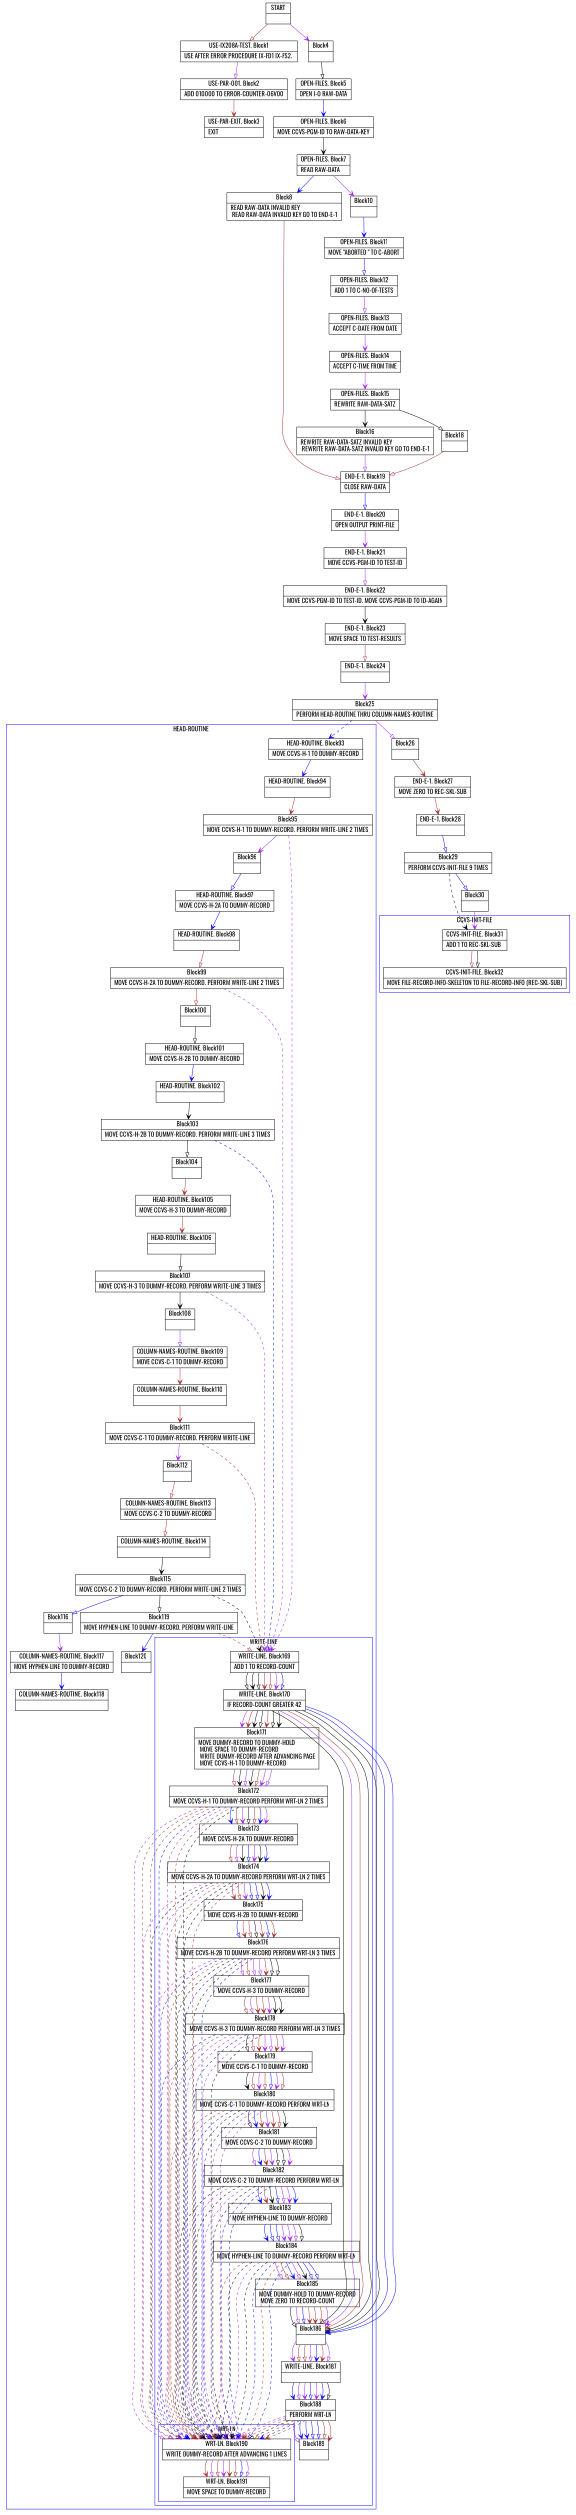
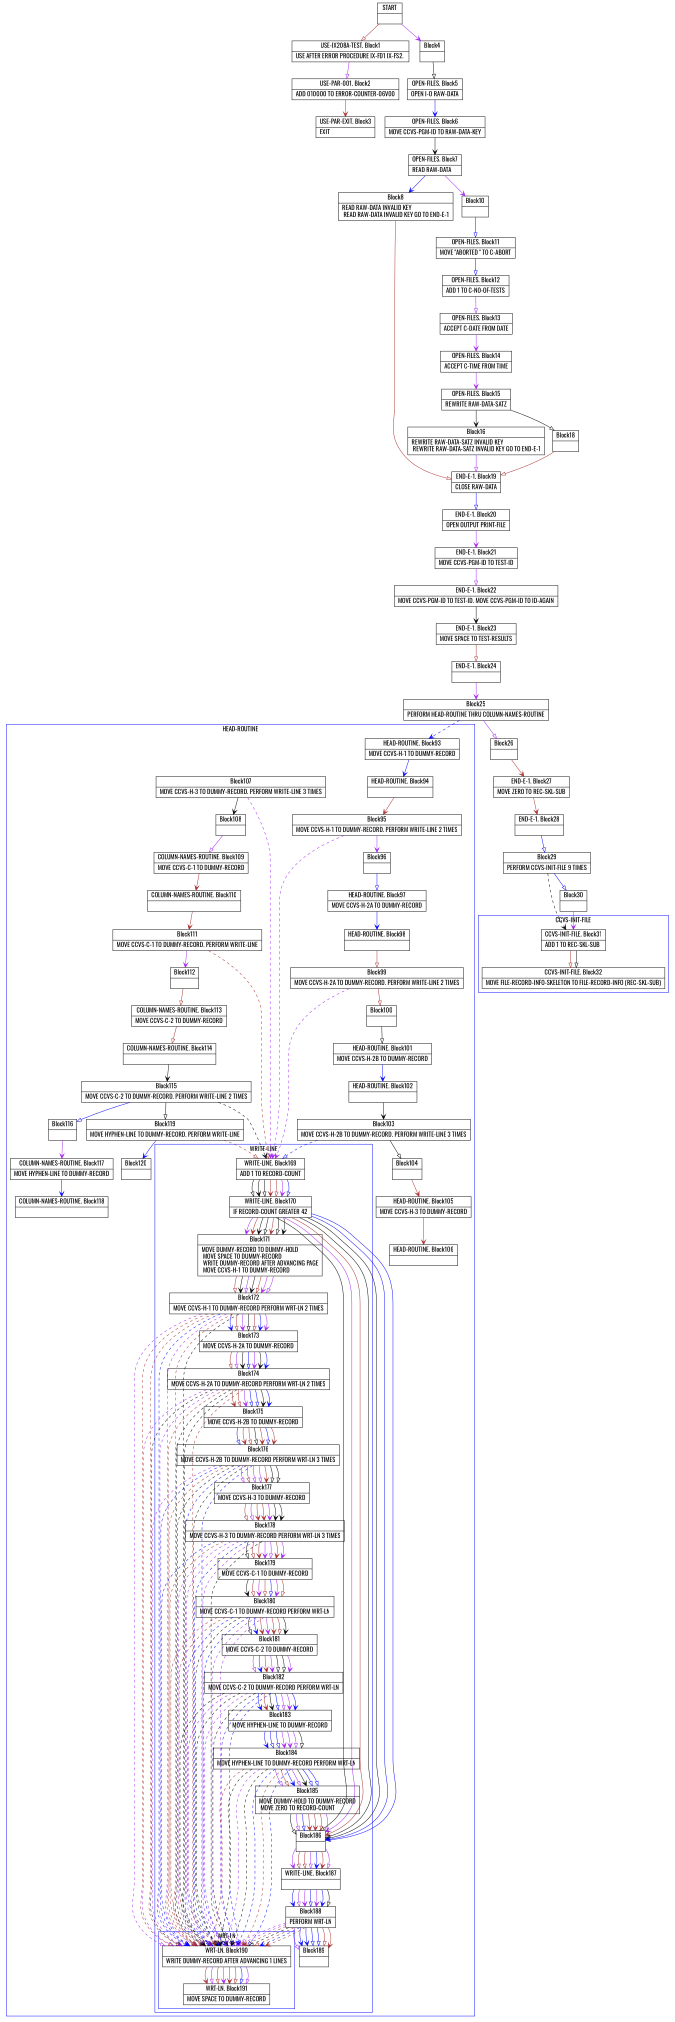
(364, 225) -> (475, 225)
(181, 1260) -> none
